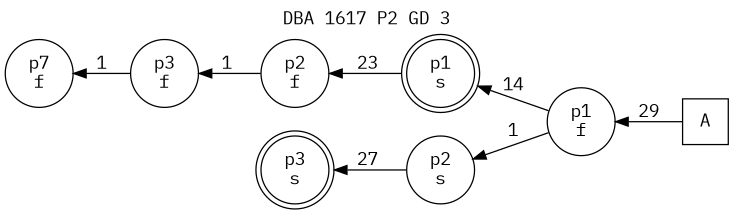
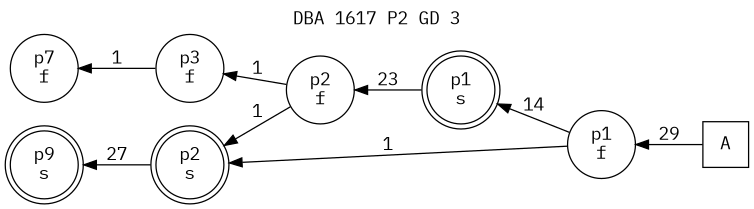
none -> (263, 123)
(295, 170) -> (44, 165)
(441, 170) -> (190, 165)
